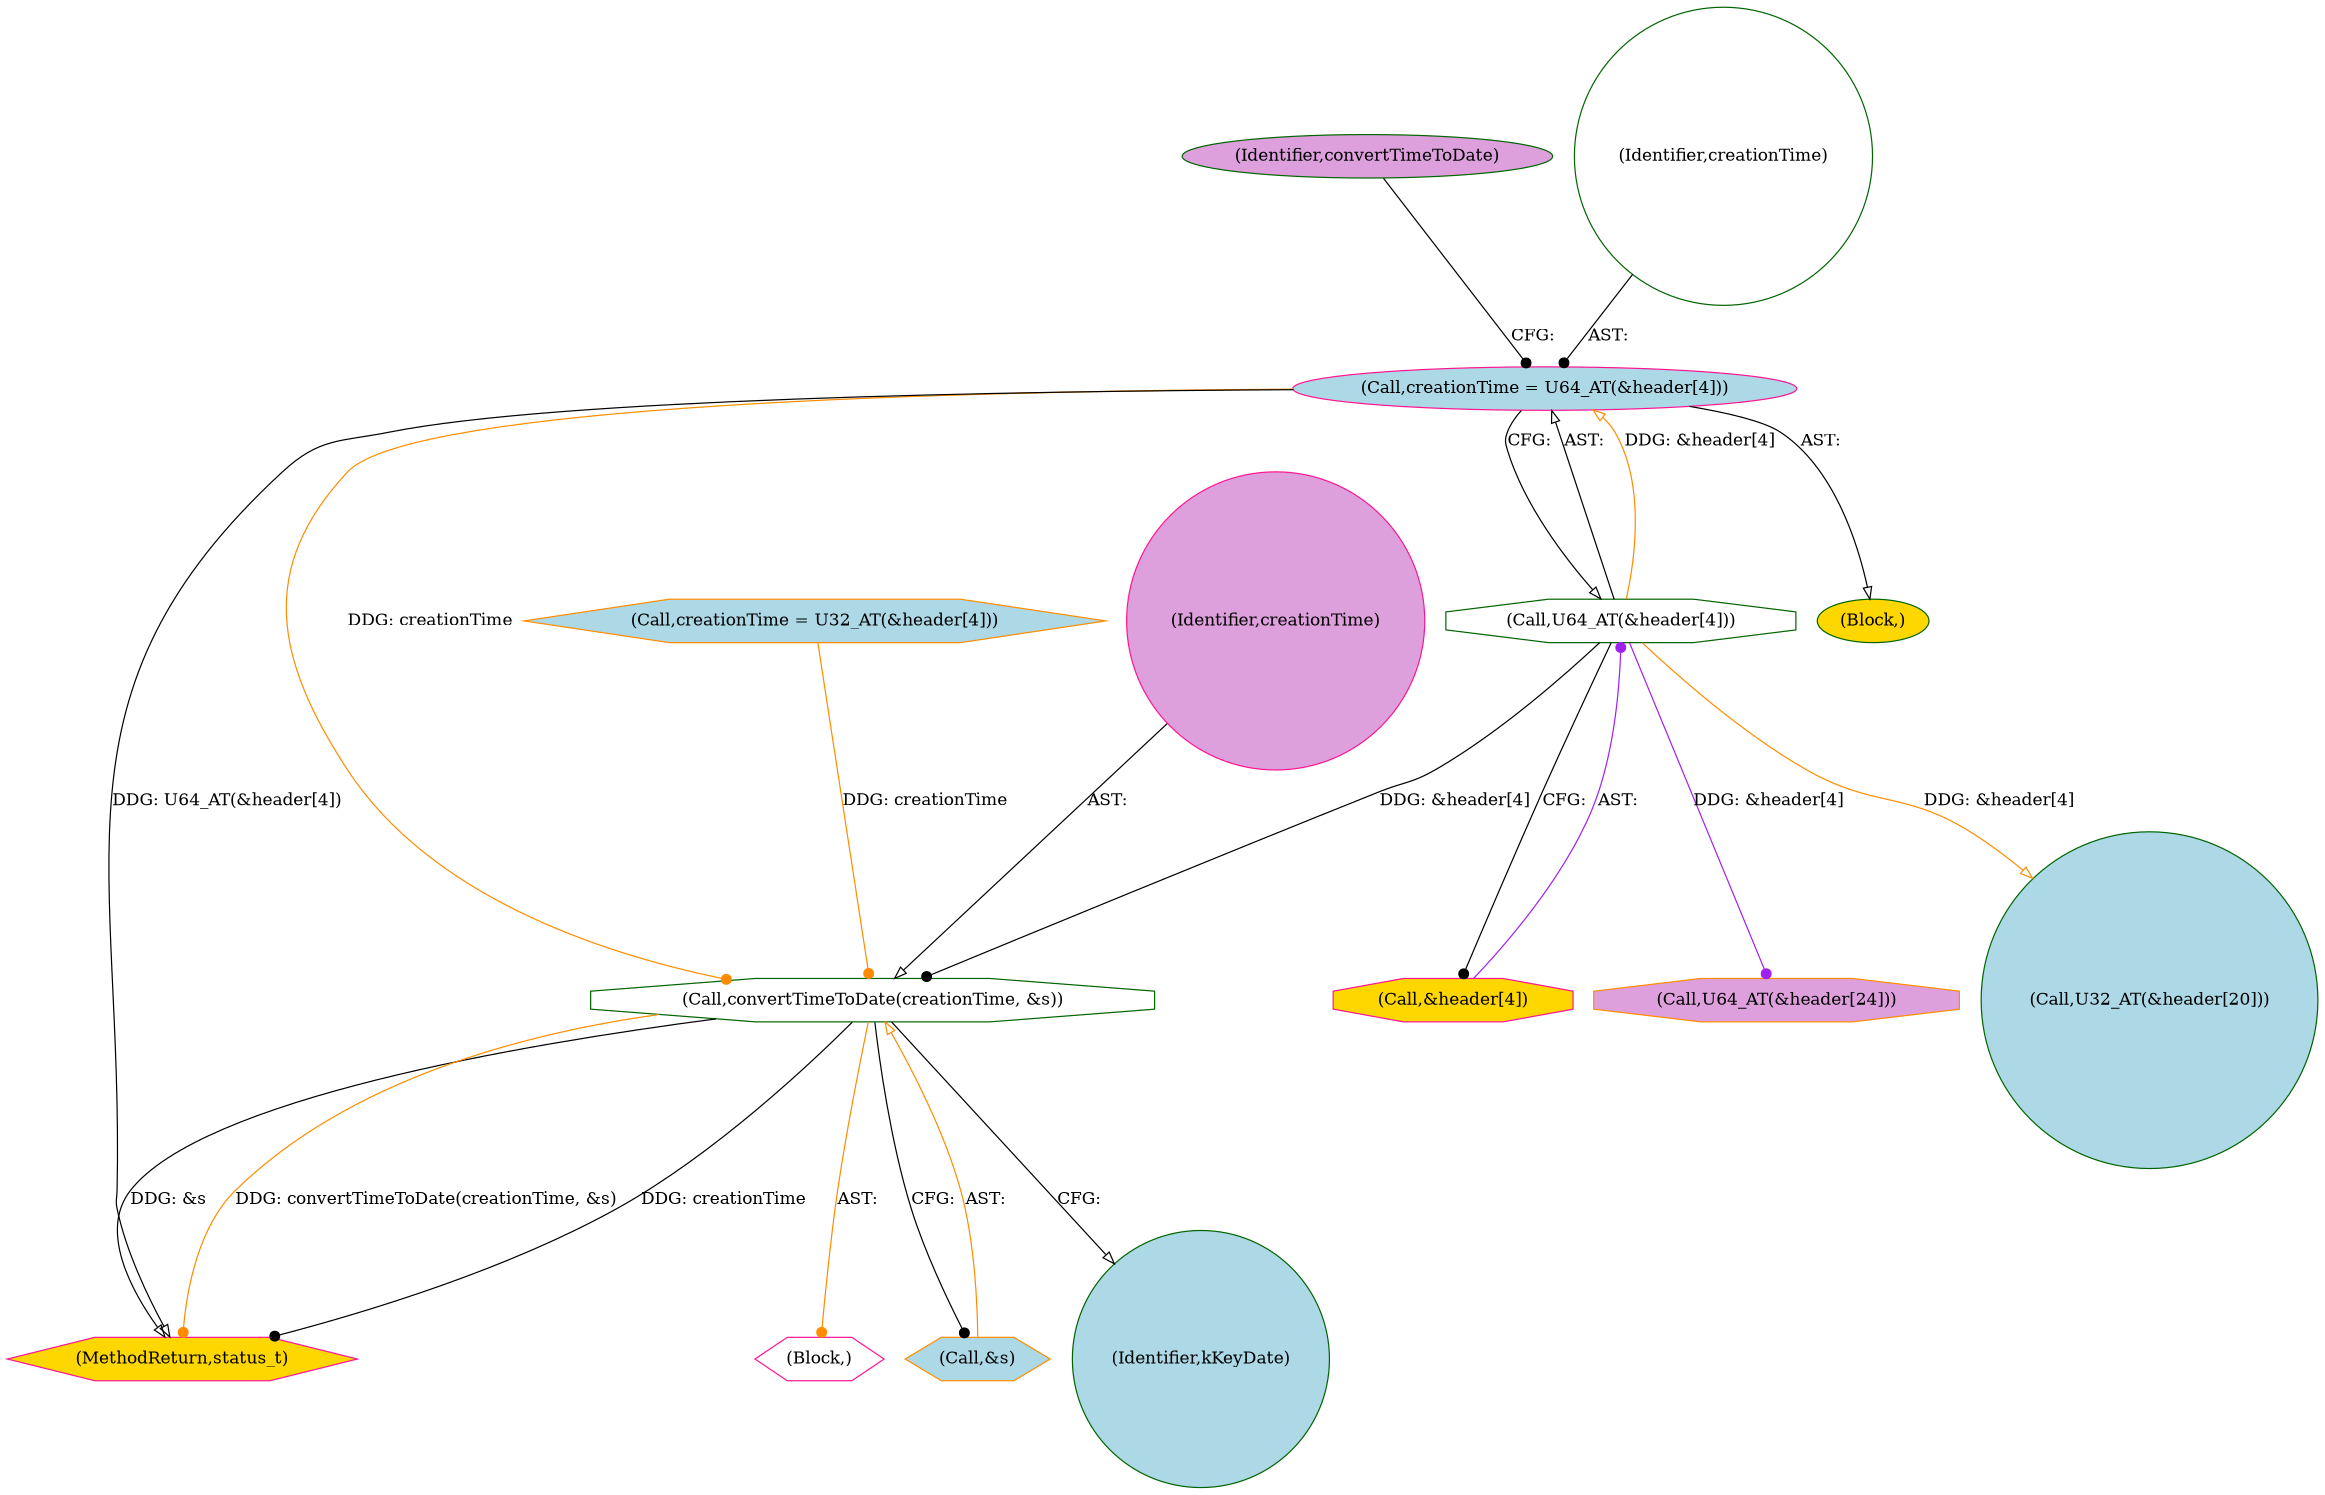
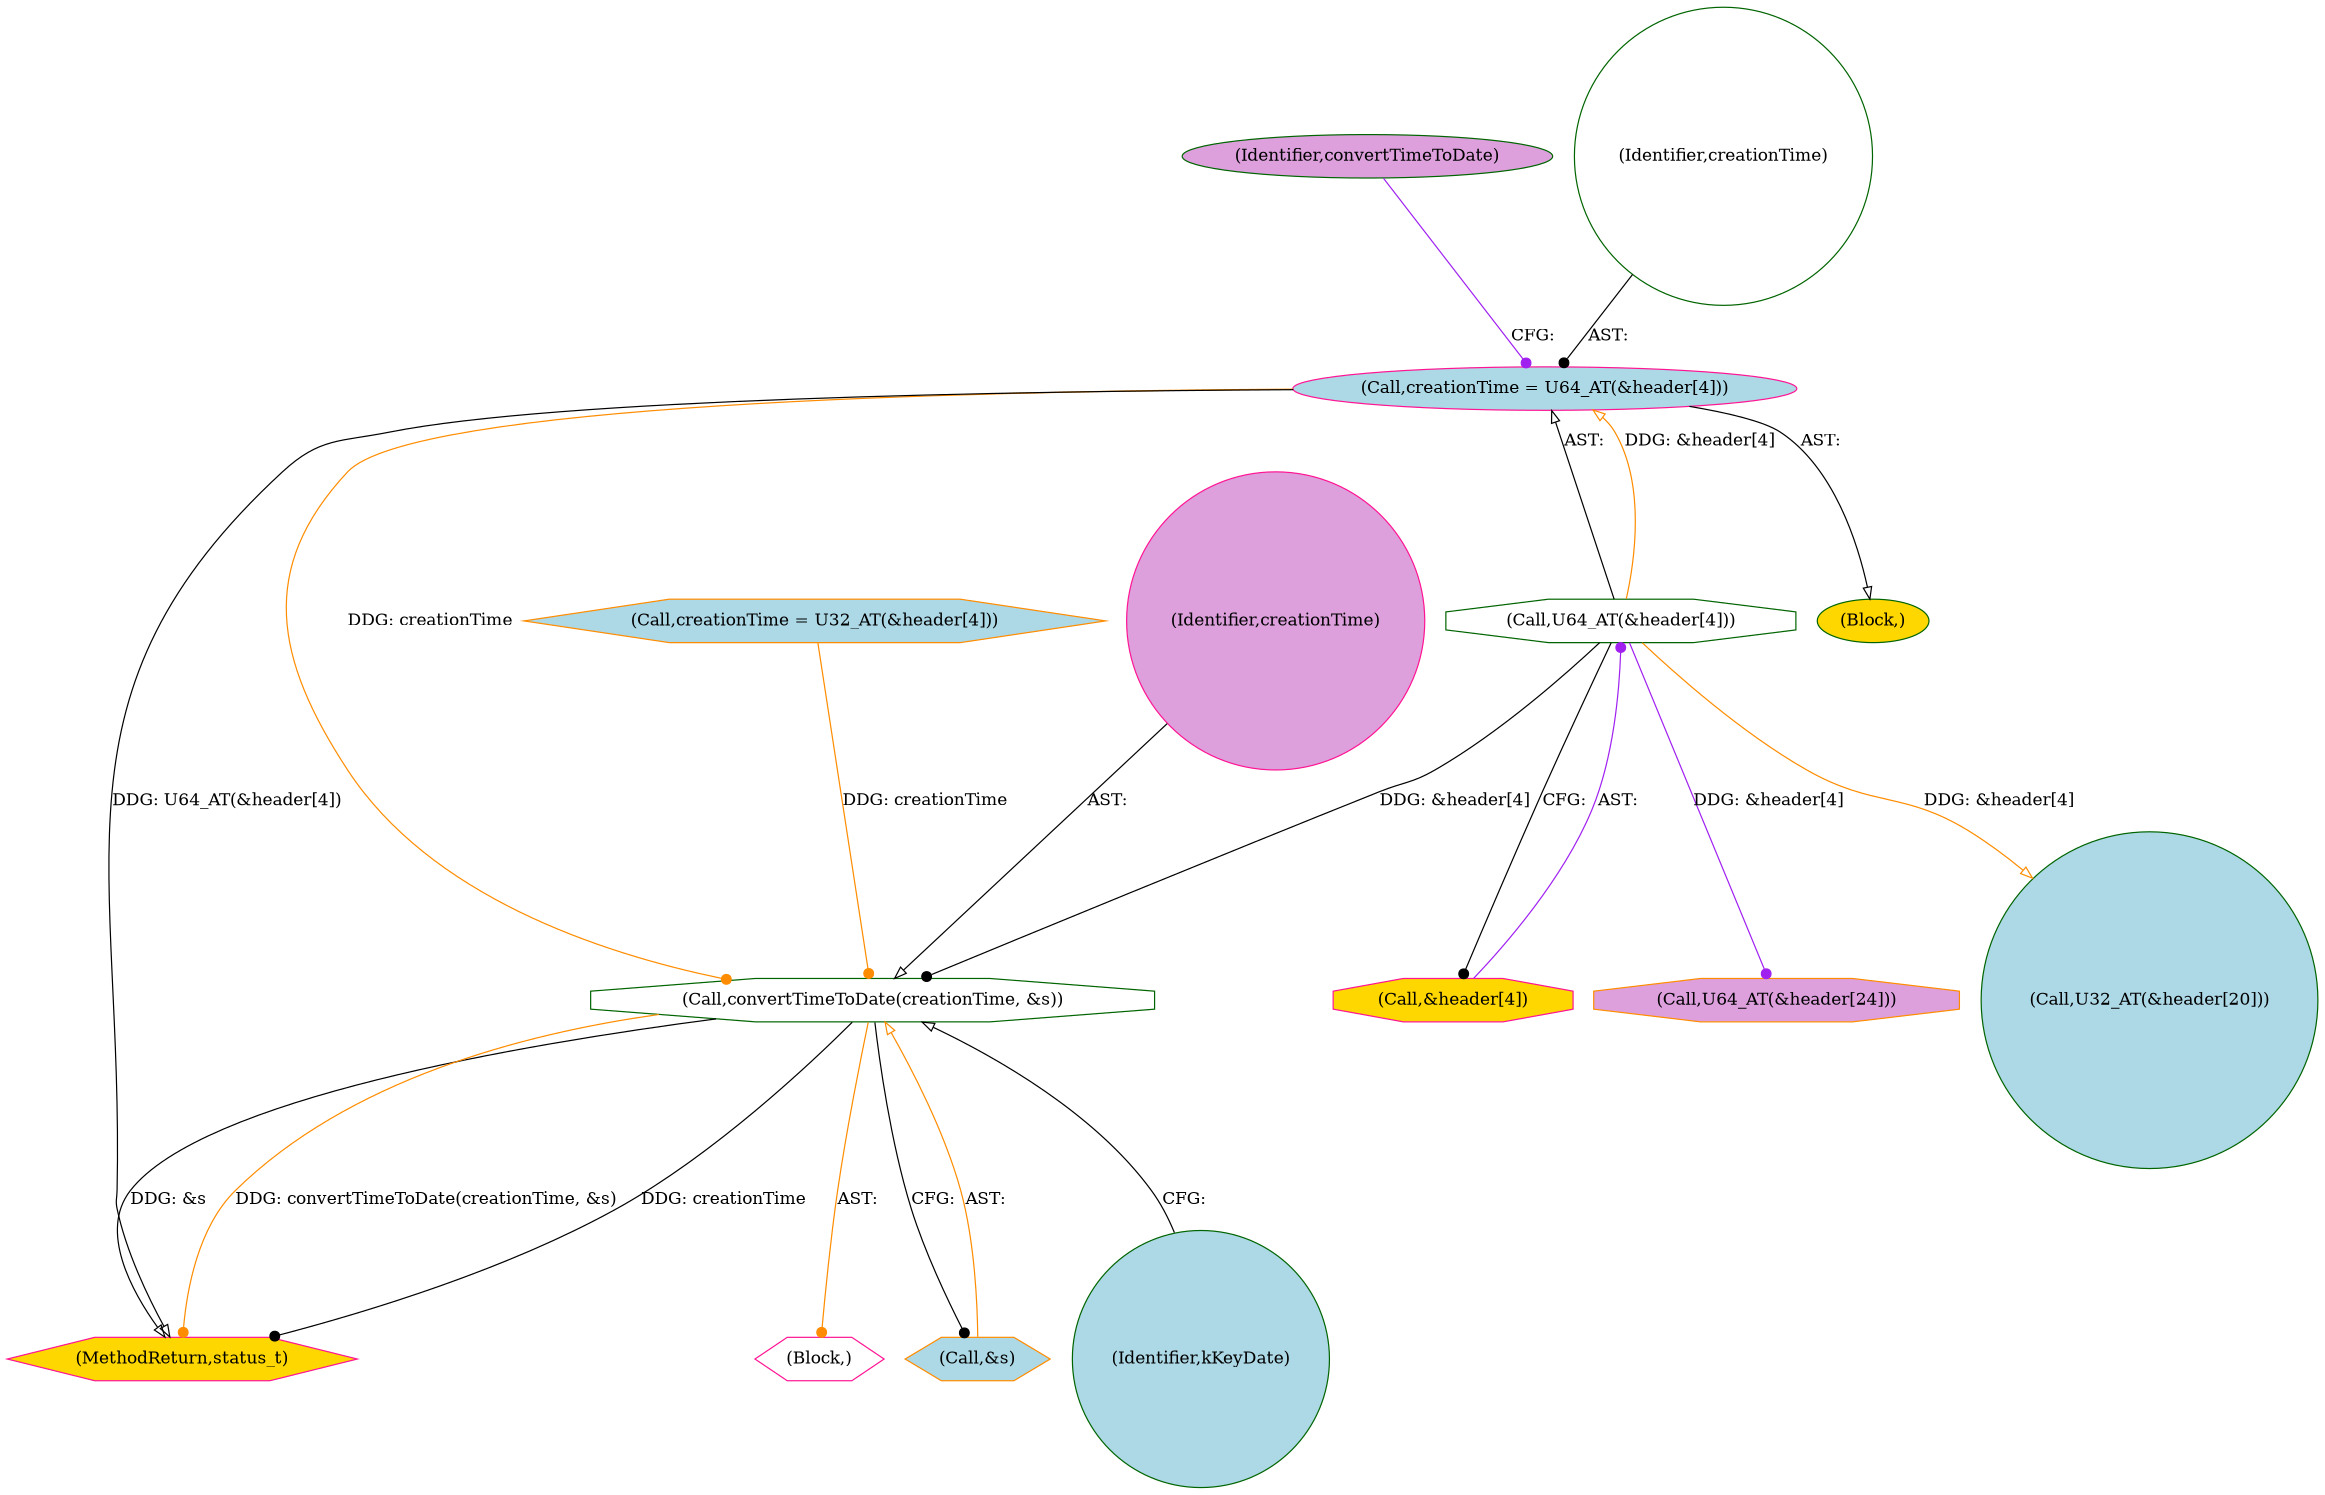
(1453, 269) -> (1453, 269)
(1532, 505) -> none
(999, 1138) -> (1071, 1111)
